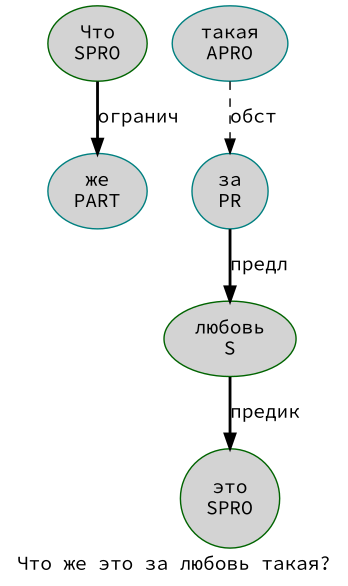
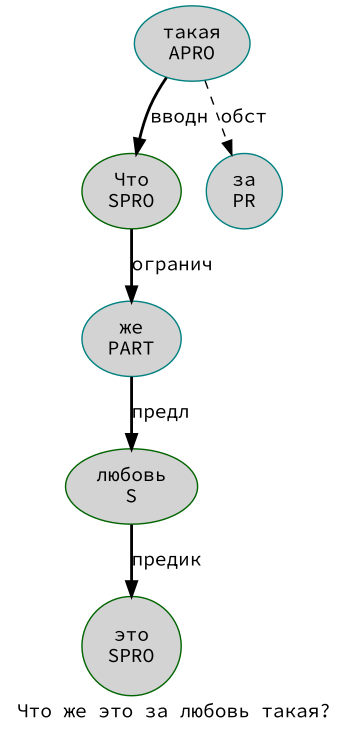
none -> (150, 107)
(230, 258) -> (132, 405)
